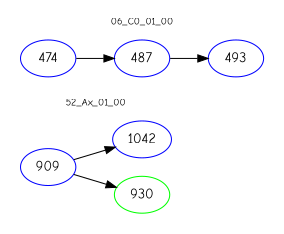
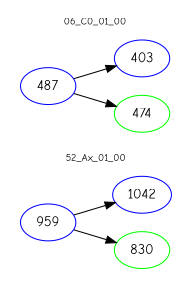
(48, 58) -> (142, 114)
(90, 58) -> (90, 98)
(236, 58) -> (142, 58)
(48, 167) -> (48, 222)
(142, 195) -> (142, 250)
